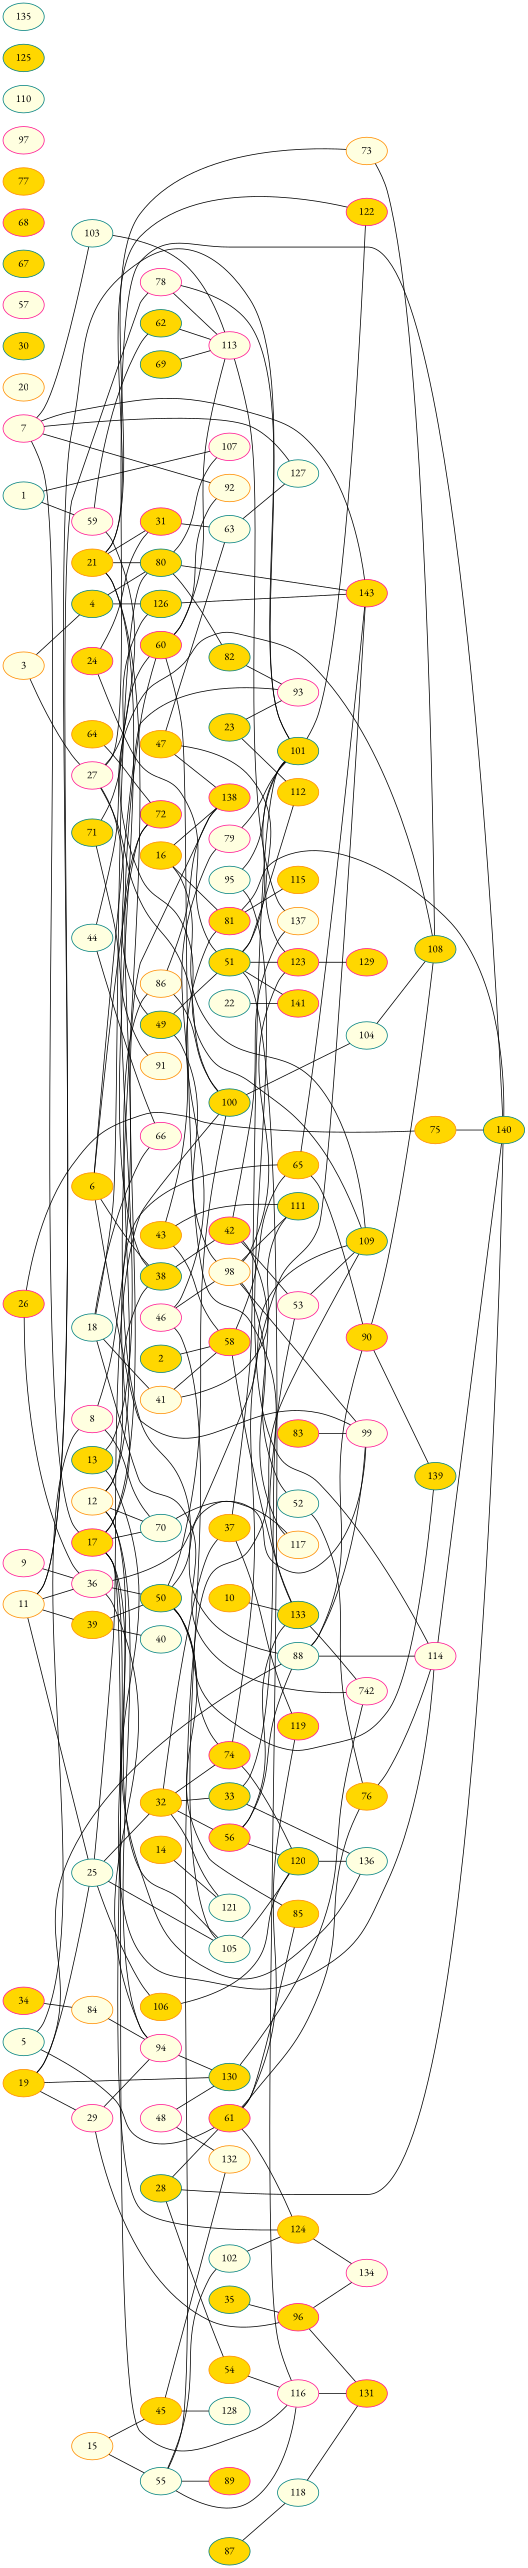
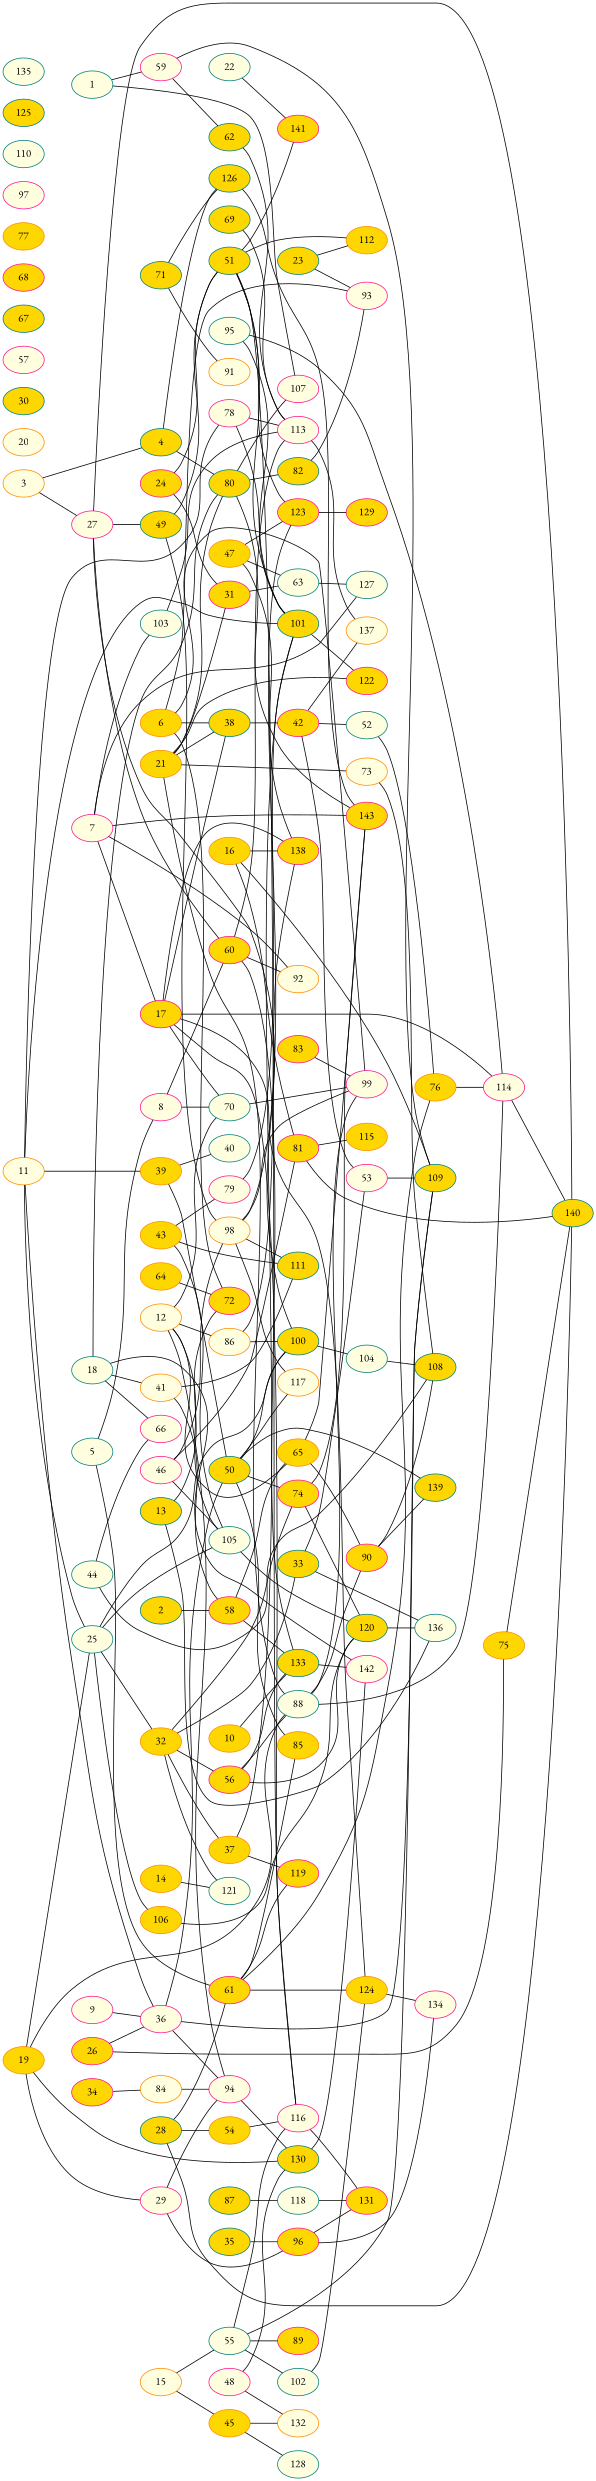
(196, 1288) -> (200, 1414)
(367, 1691) -> (367, 1669)
